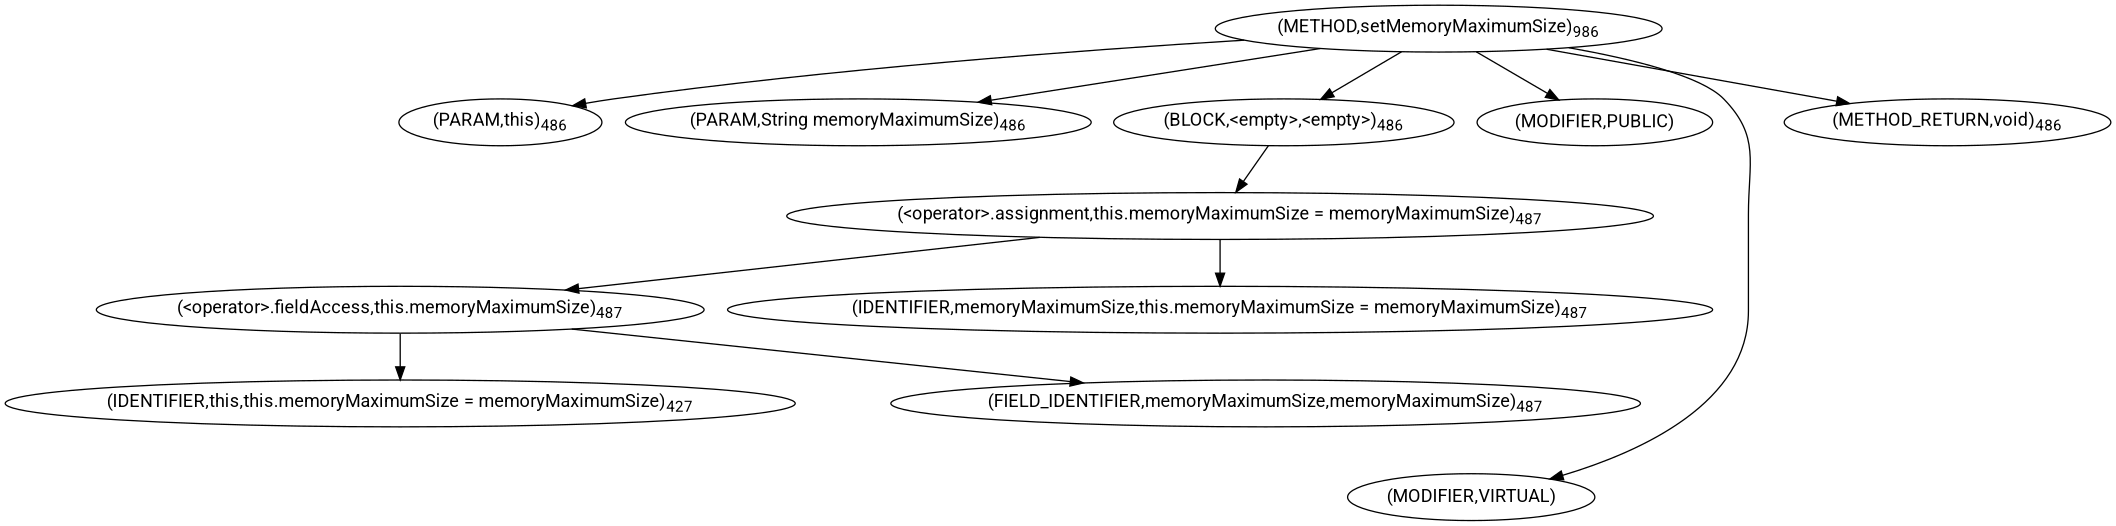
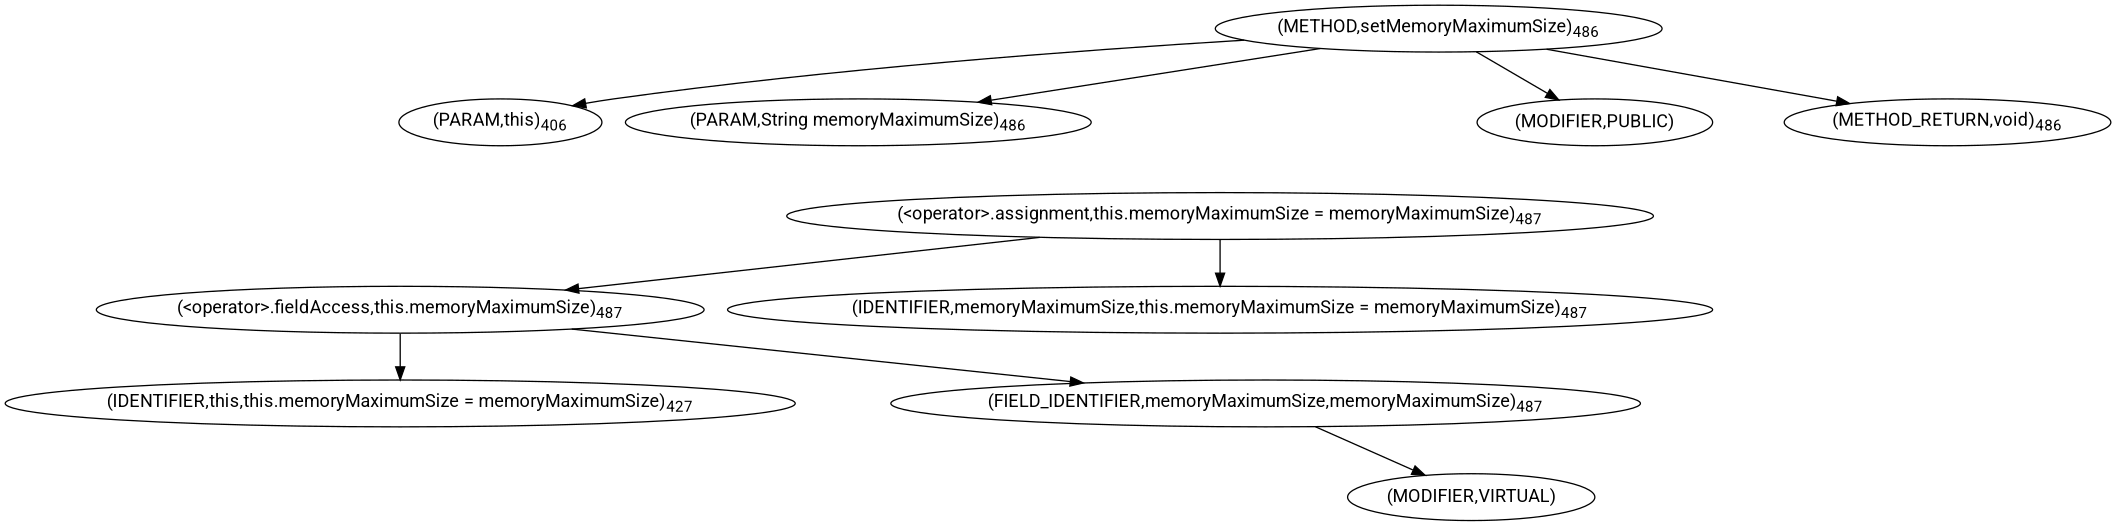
(1586, 27) -> (1586, 27)
(554, 120) -> (554, 120)
(1284, 122) -> none
(1748, 251) -> (1364, 448)
